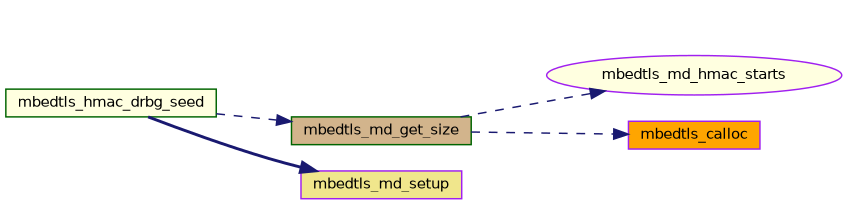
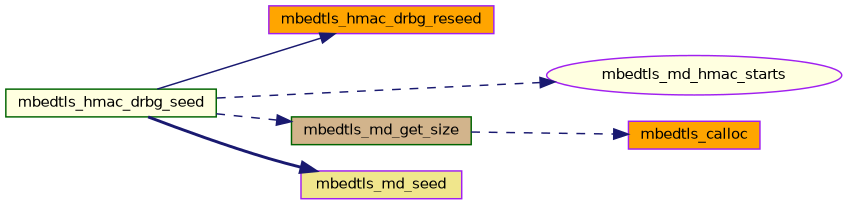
none -> (381, 20)
(525, 105) -> (378, 90)
(381, 185) -> (381, 185)
